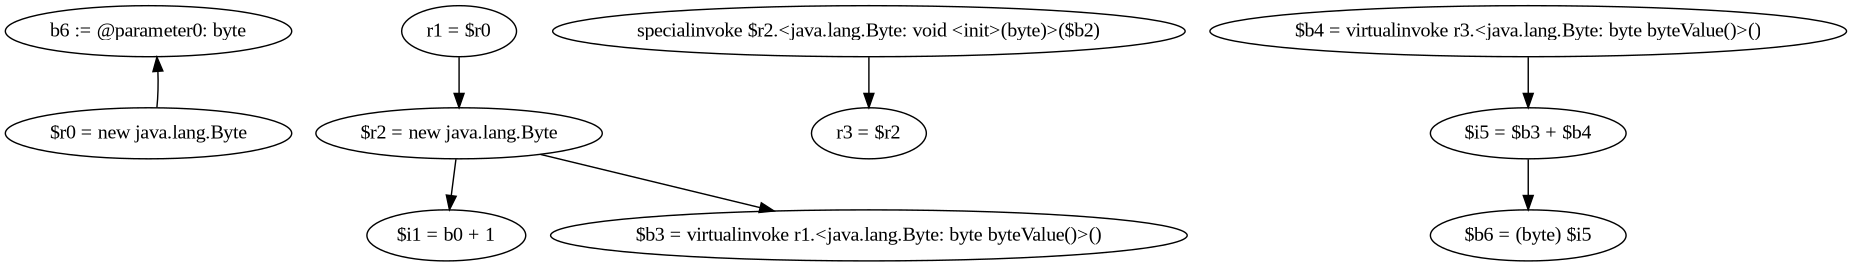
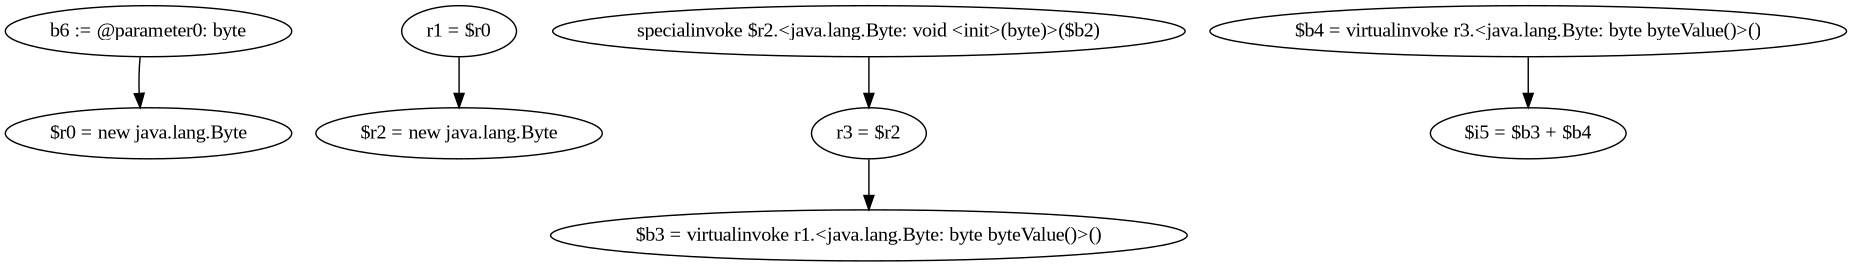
(158, 90) -> (139, 75)
(650, 181) -> (869, 177)
(446, 235) -> none
(1528, 235) -> none
